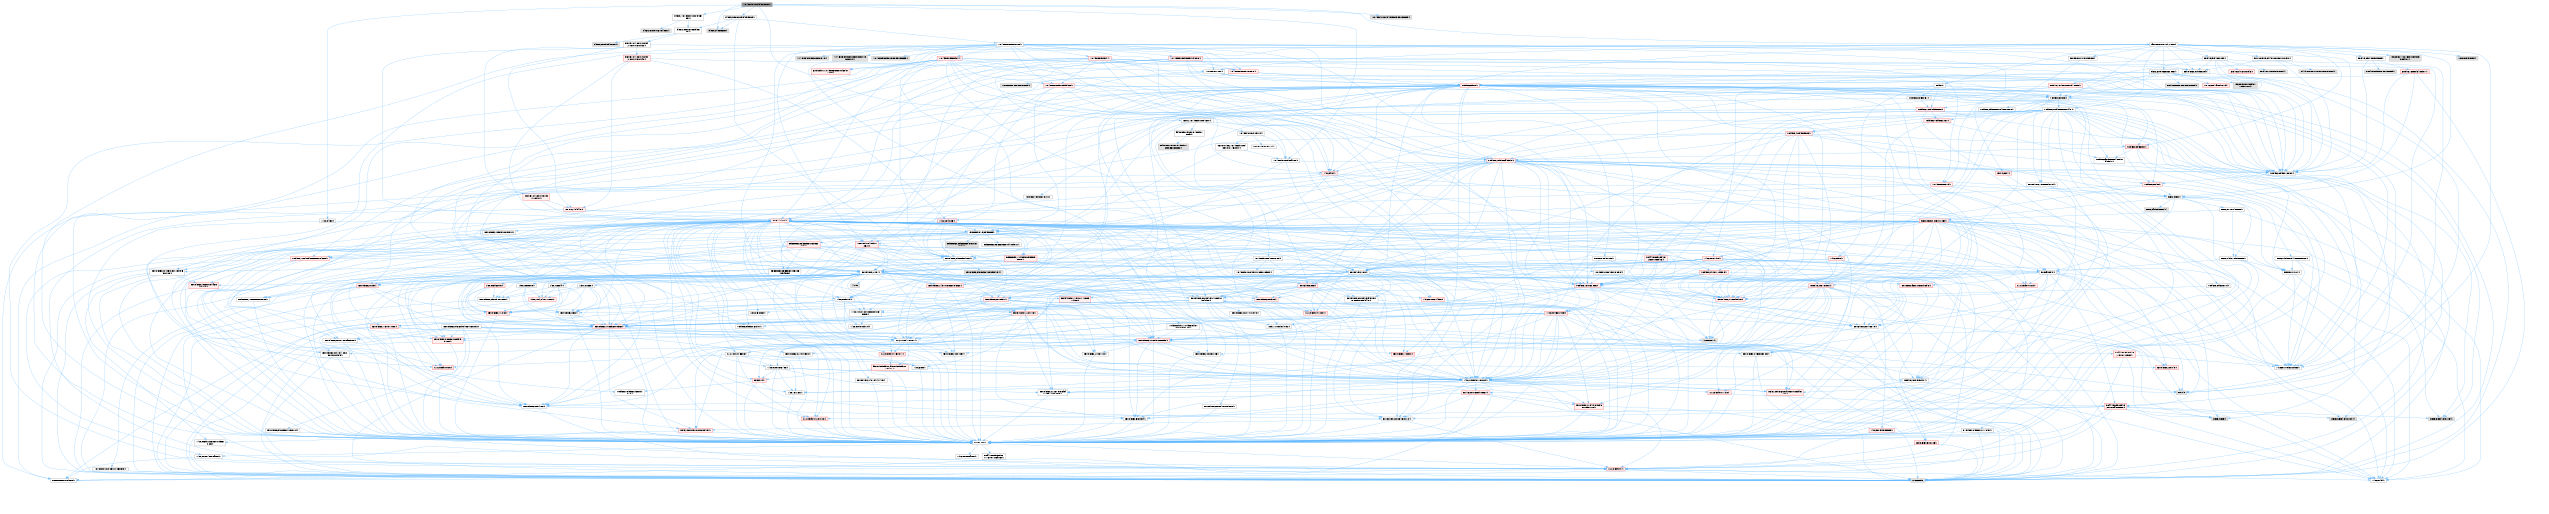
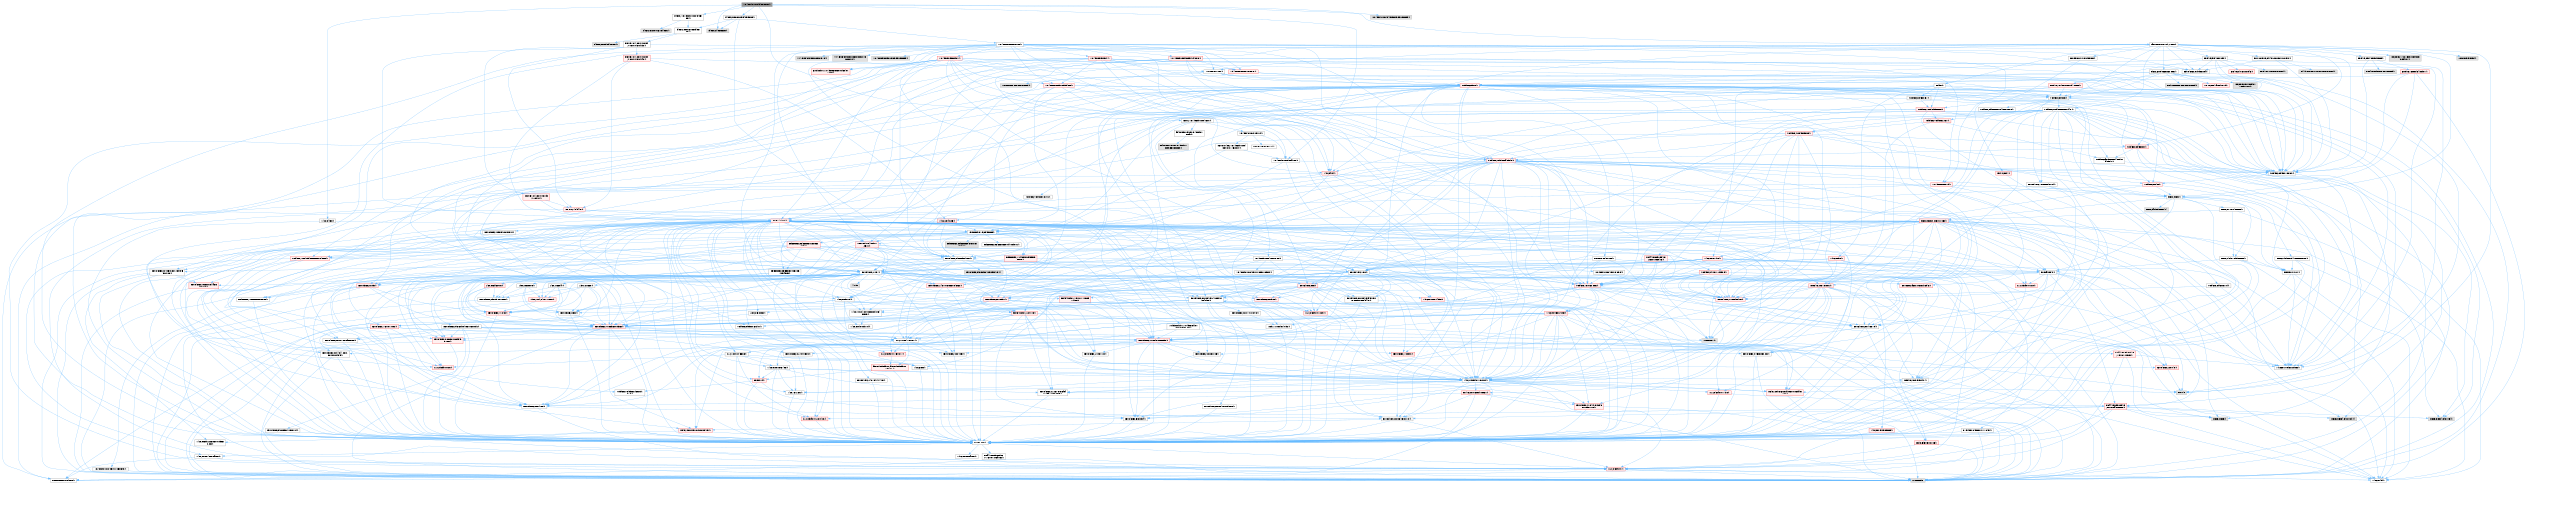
none -> (671, 277)
(1227, 316) -> (1261, 320)
(1227, 370) -> none
